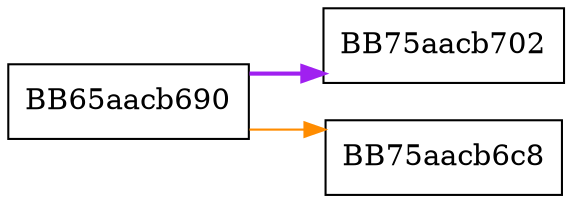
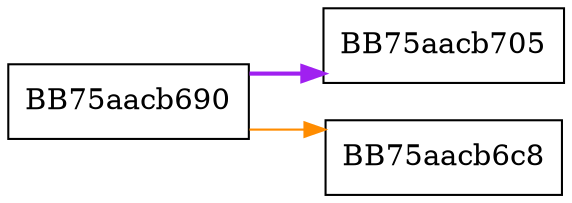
(444, 46) -> (444, 46)
(129, 102) -> (129, 102)
